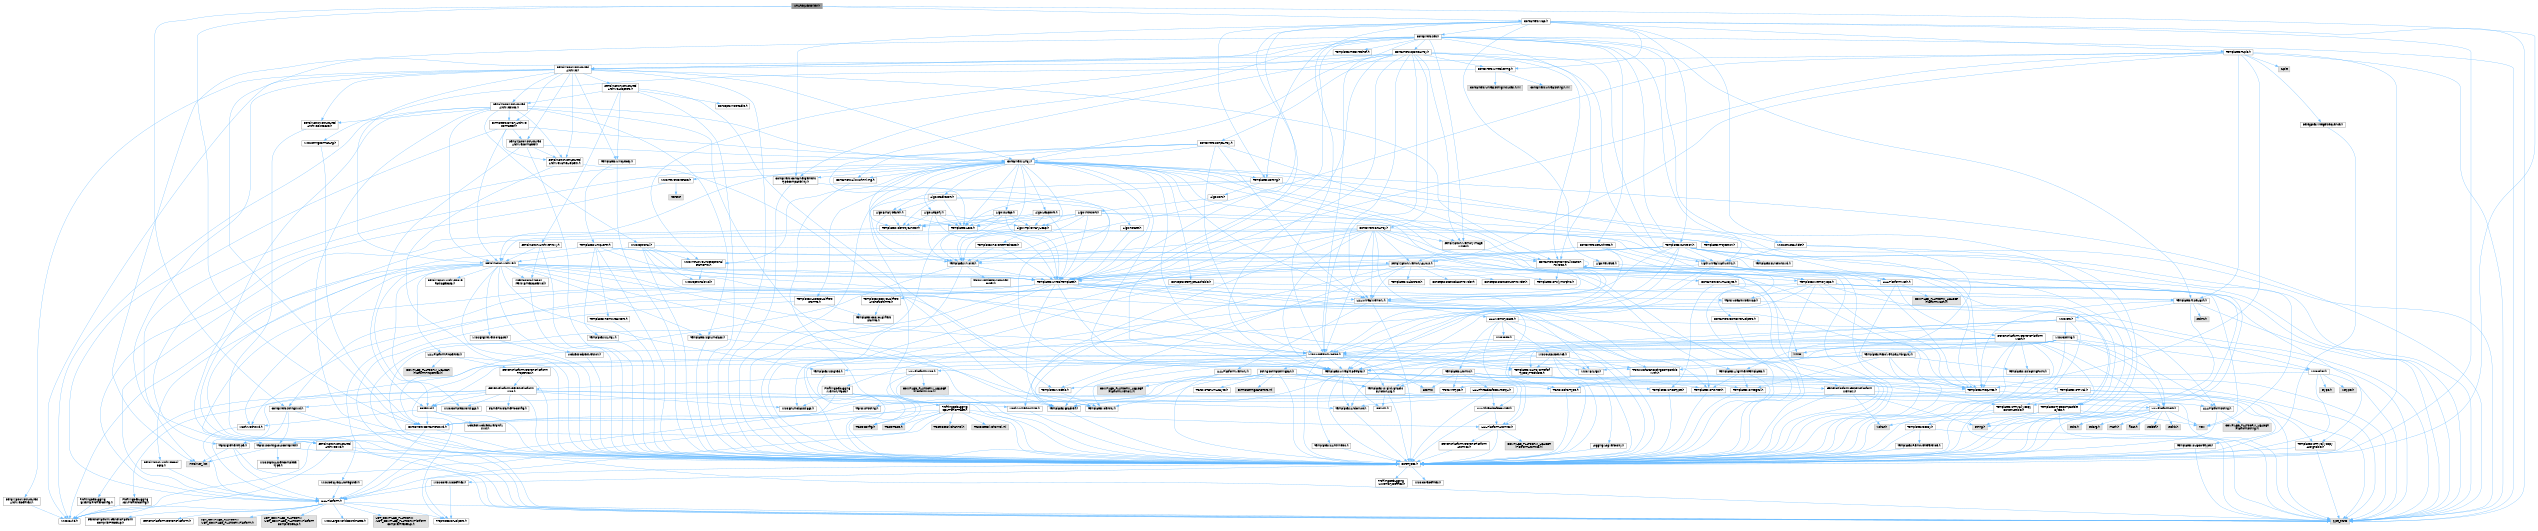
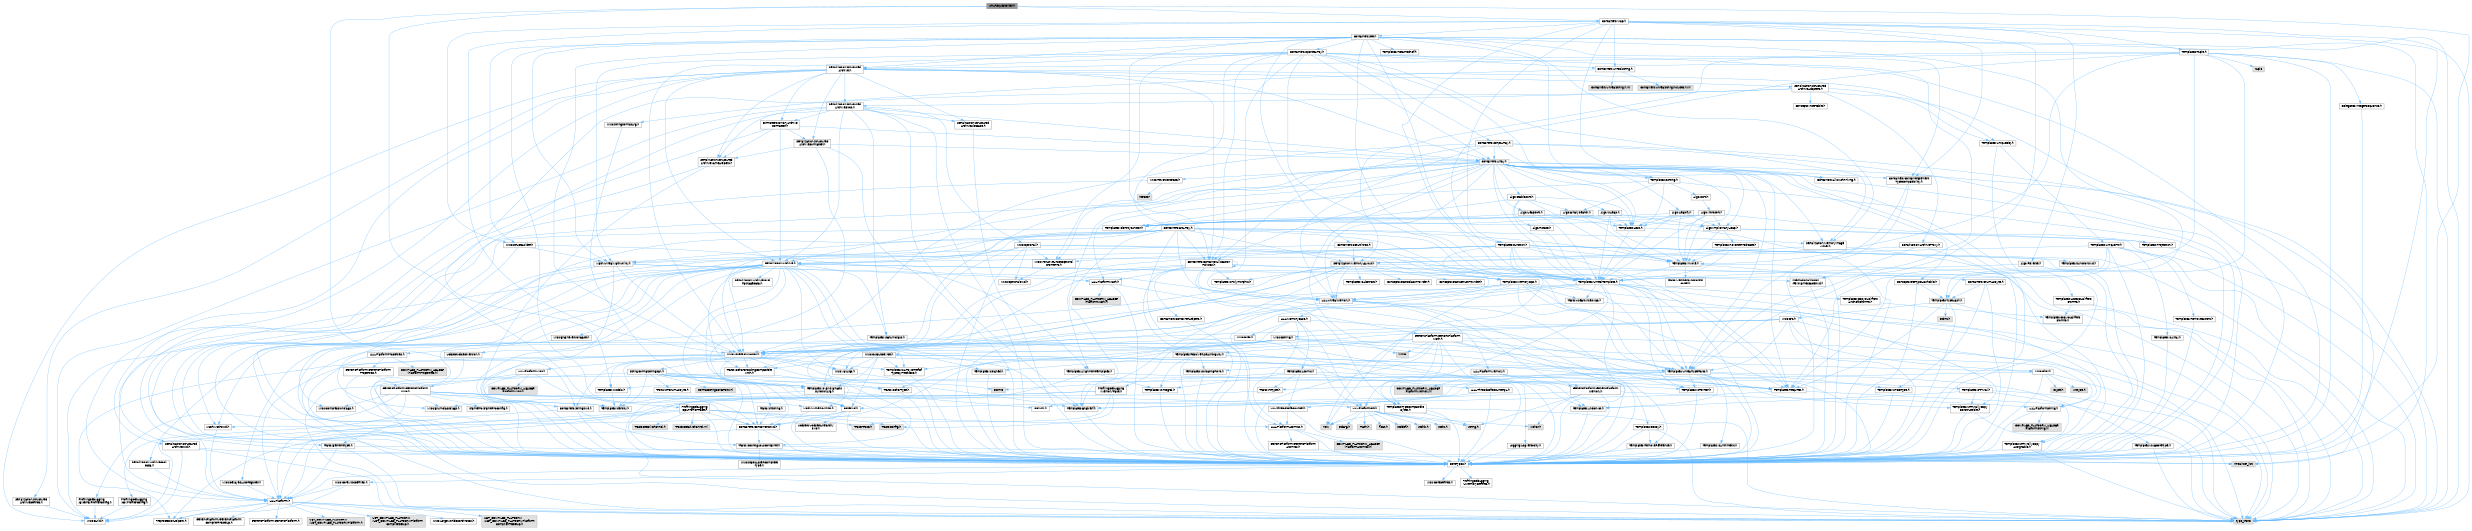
none -> (1606, 349)
